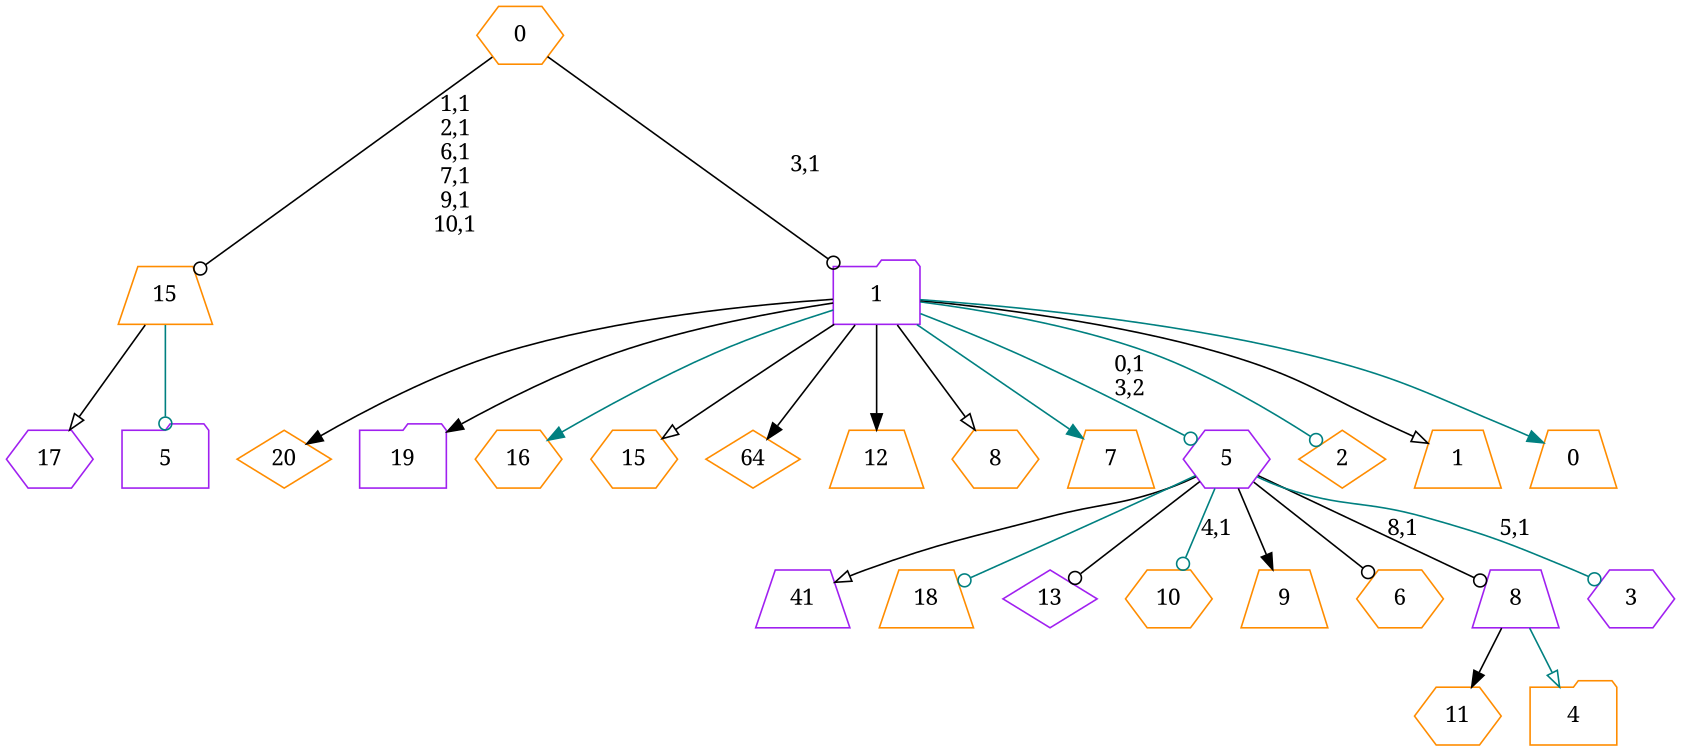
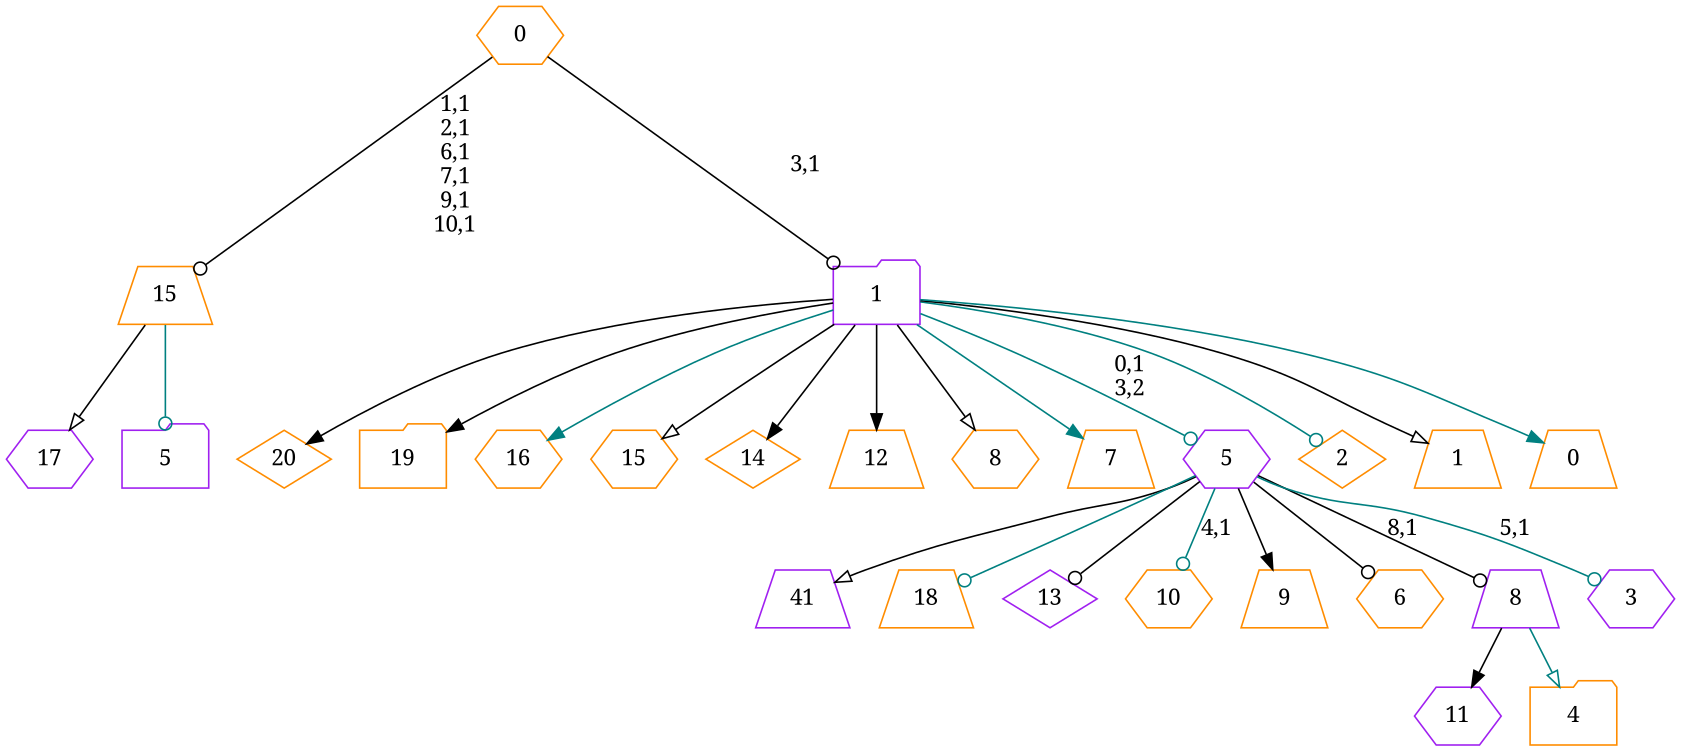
(403, 459) -> (403, 459)
(753, 459) -> (753, 459)
(1458, 716) -> (1458, 716)
